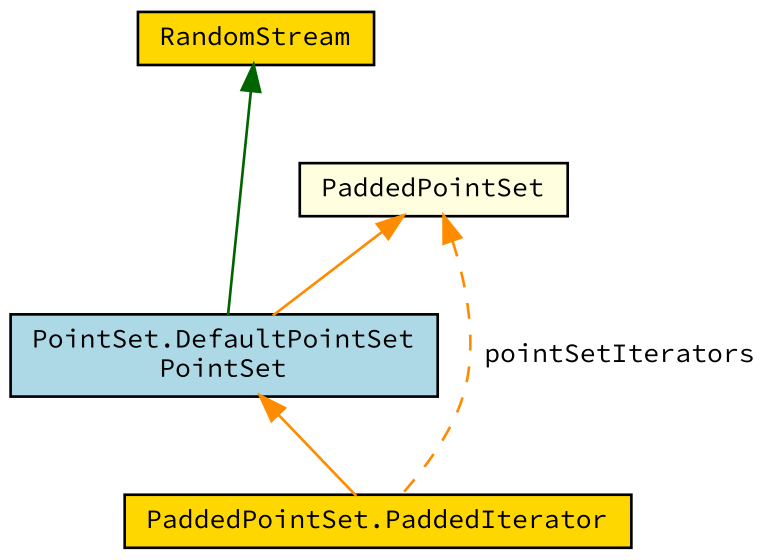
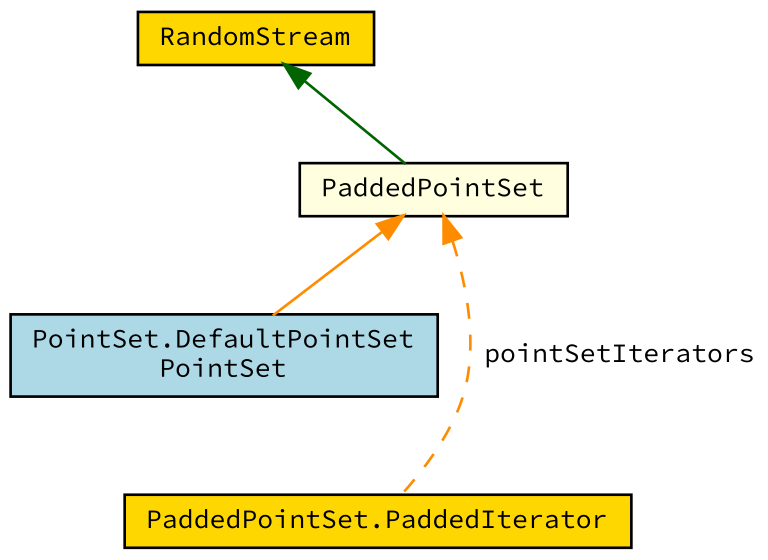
(239, 203) -> (355, 122)
(317, 455) -> none
